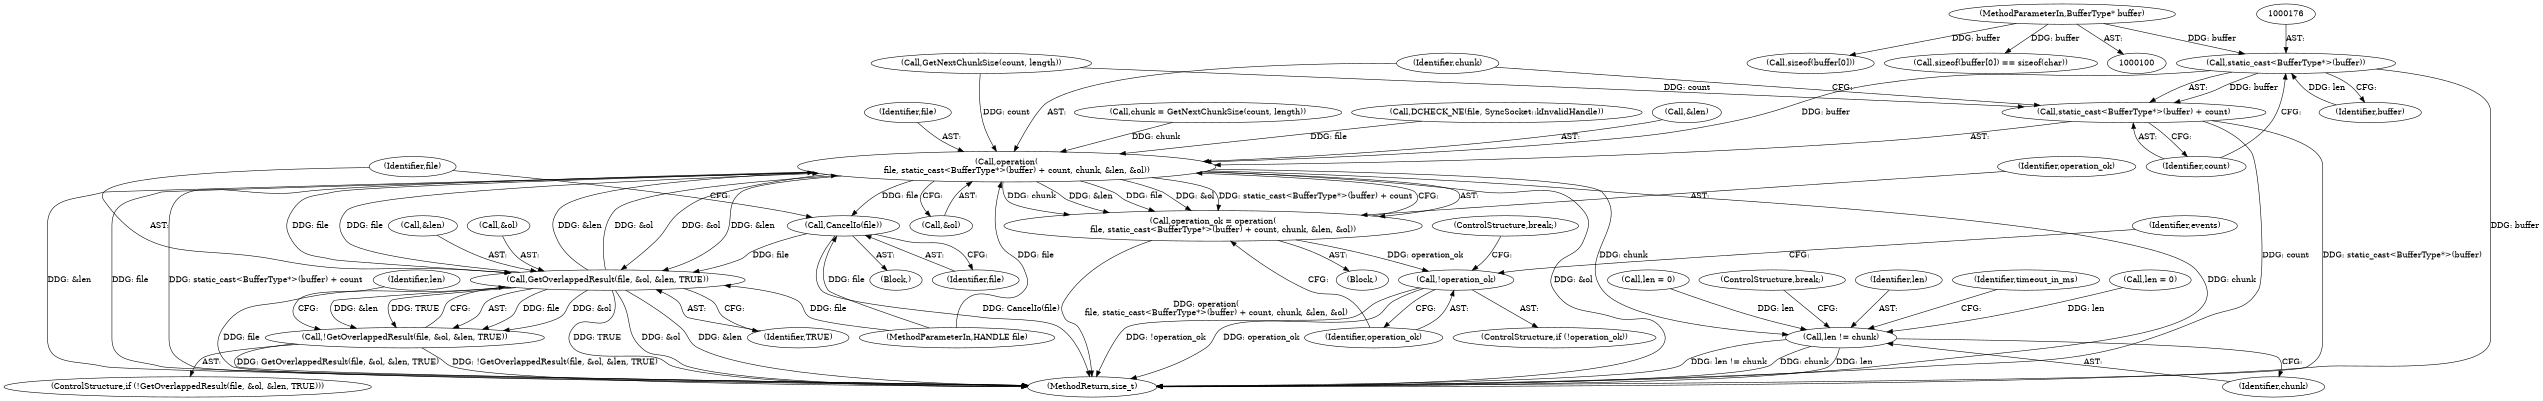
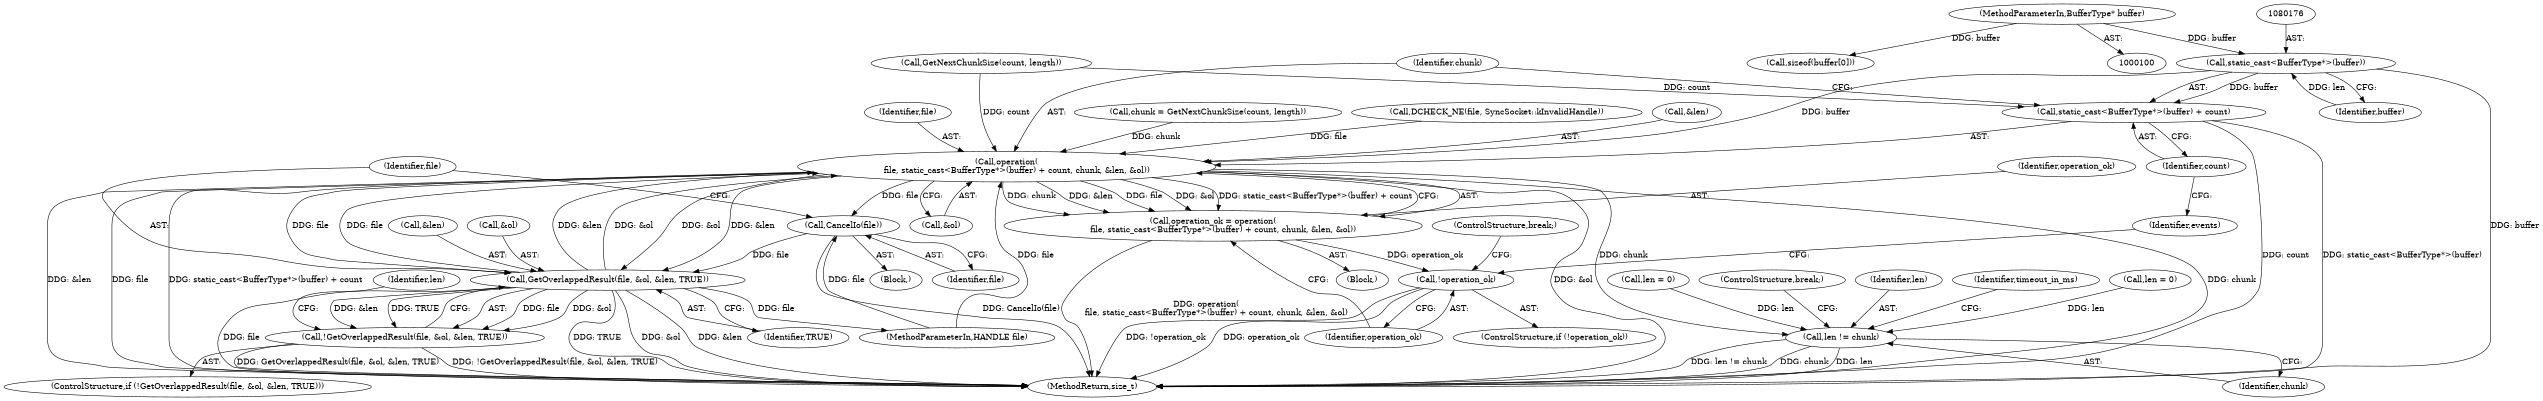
(2286, 14) -> (2286, 14)
(1991, 63) -> none
(2267, 127) -> (2191, 194)
(806, 314) -> (785, 321)
